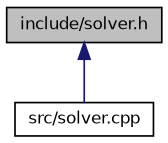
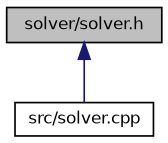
(84, 25) -> (84, 25)
